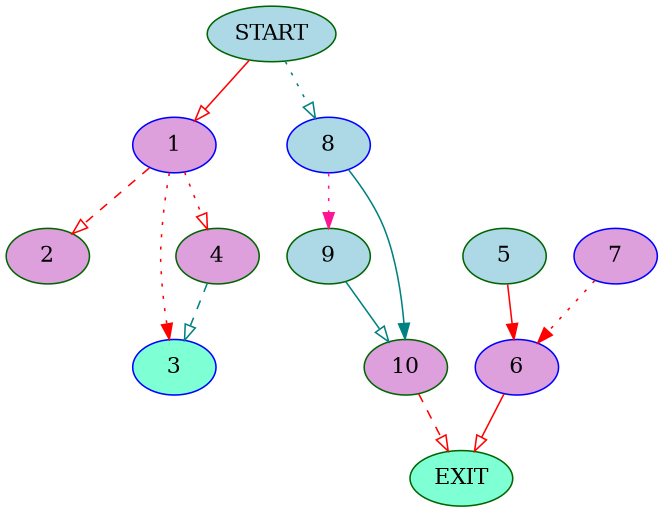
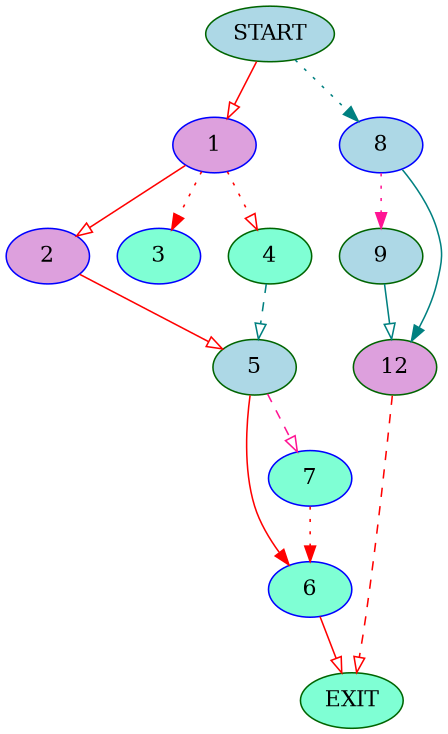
(297, 83) -> (321, 85)
(117, 196) -> (137, 196)
(48, 256) -> (48, 256)
(218, 256) -> (270, 256)
(616, 256) -> (310, 478)
(199, 304) -> (263, 304)
none -> (144, 308)
(406, 367) -> (395, 367)
(517, 367) -> (310, 589)
none -> (279, 416)
